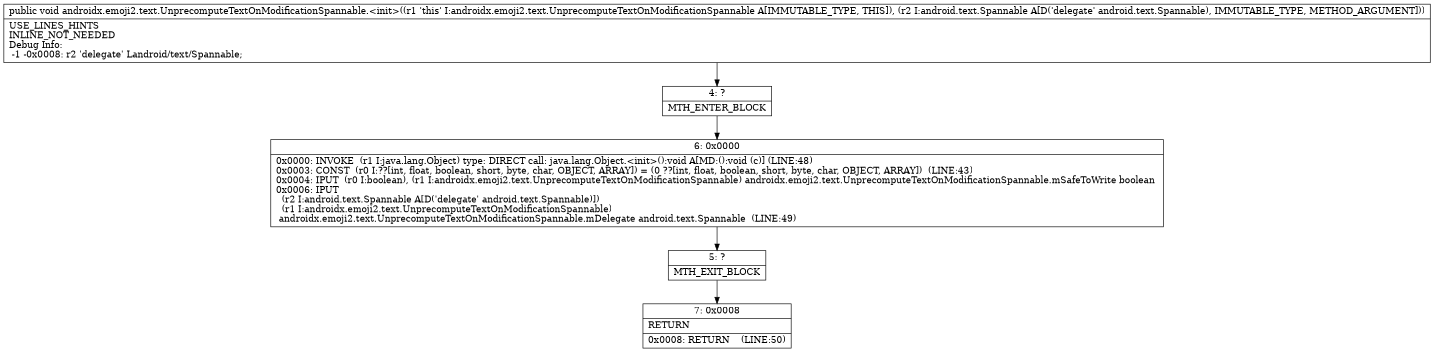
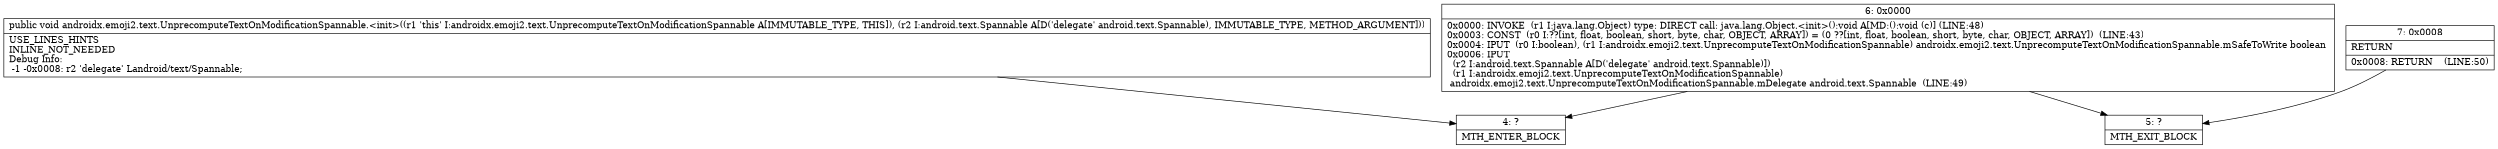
(717, 124) -> (1630, 104)
(717, 289) -> (2300, 104)
